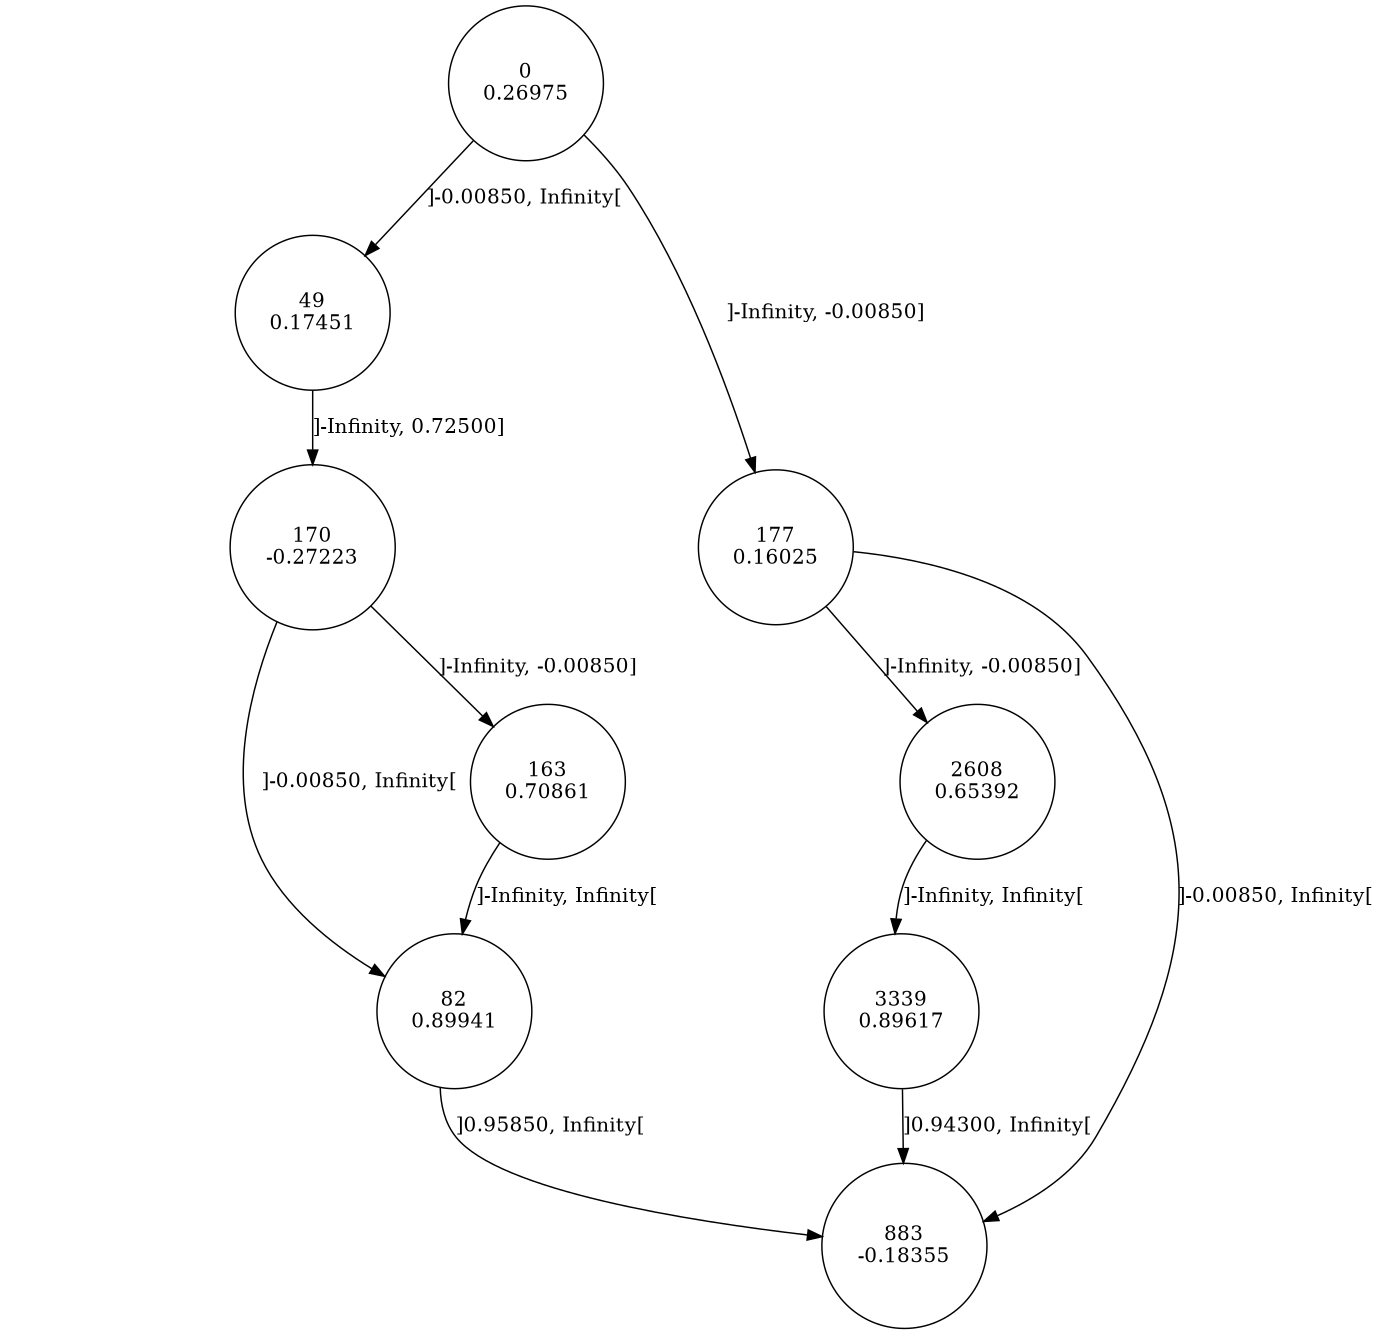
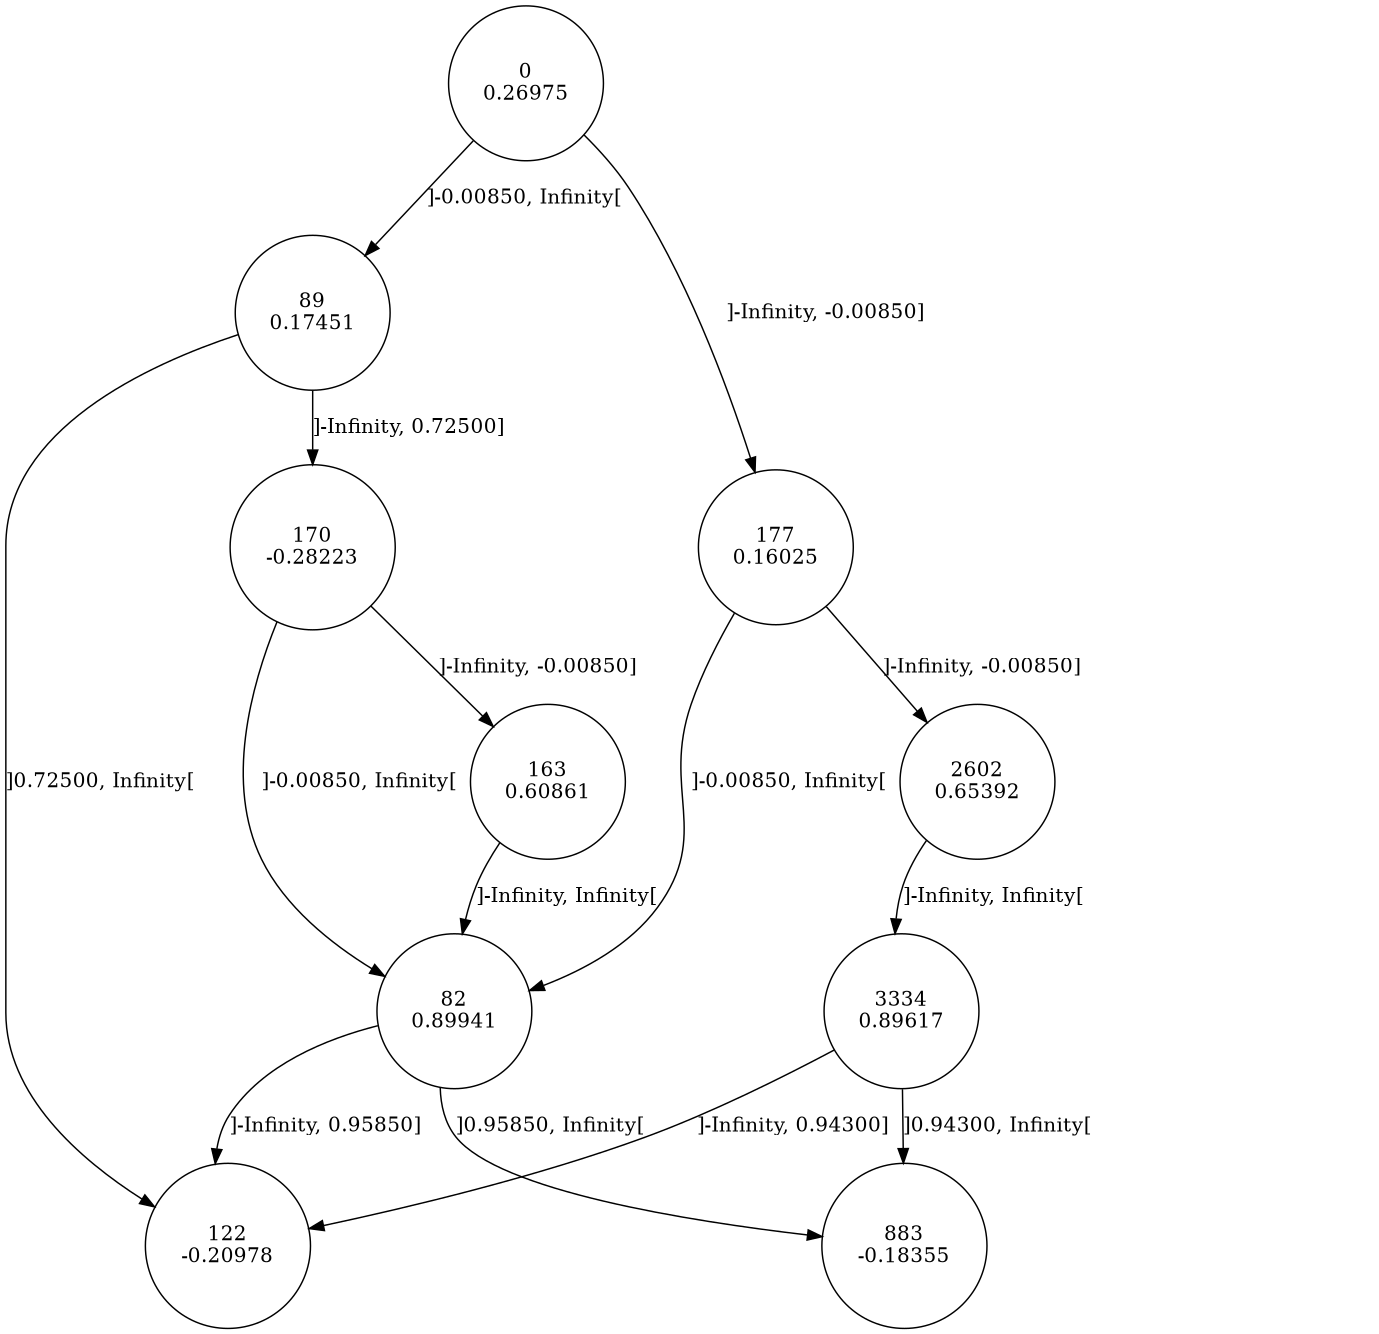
(313, 313) -> (313, 313)
(313, 547) -> (313, 547)
(548, 782) -> (548, 782)
(977, 782) -> (977, 782)
(1171, 827) -> (684, 828)
(902, 1011) -> (902, 1011)
none -> (228, 1246)
